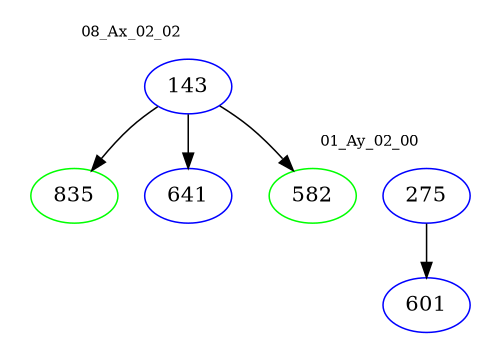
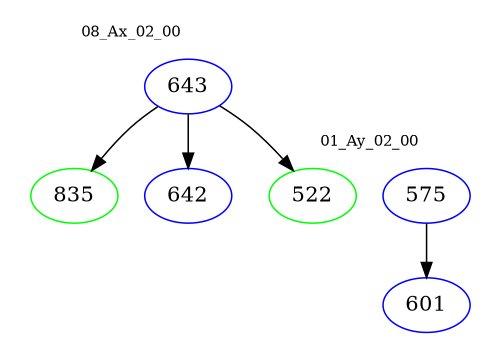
(131, 33) -> (131, 33)
(188, 87) -> (188, 87)
(188, 196) -> (188, 196)
(313, 196) -> (313, 196)
(427, 196) -> (427, 196)
